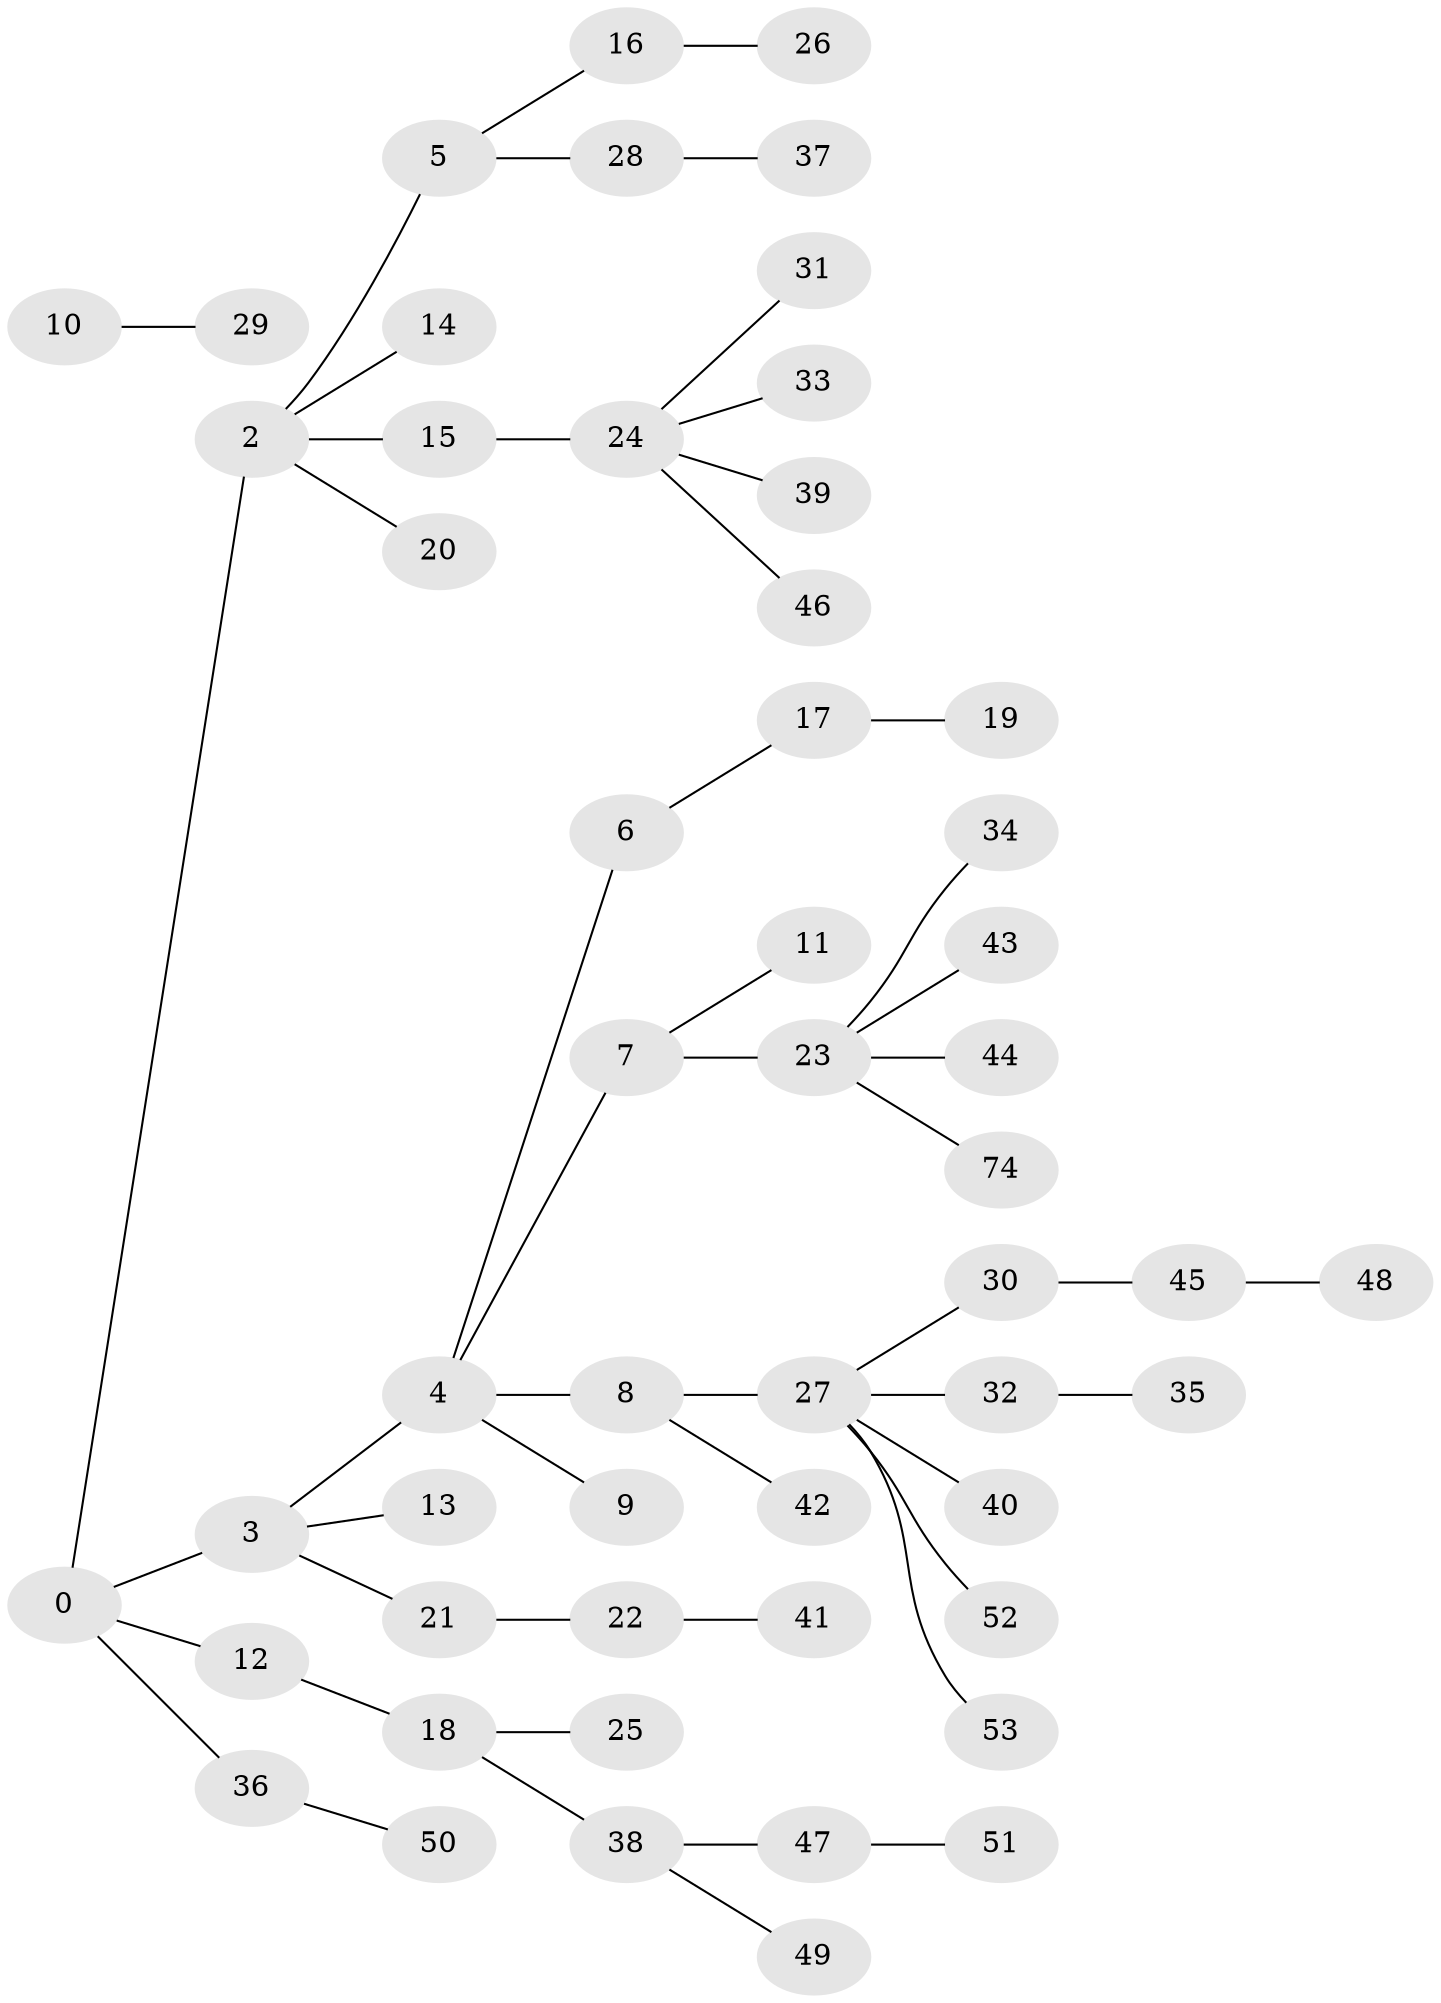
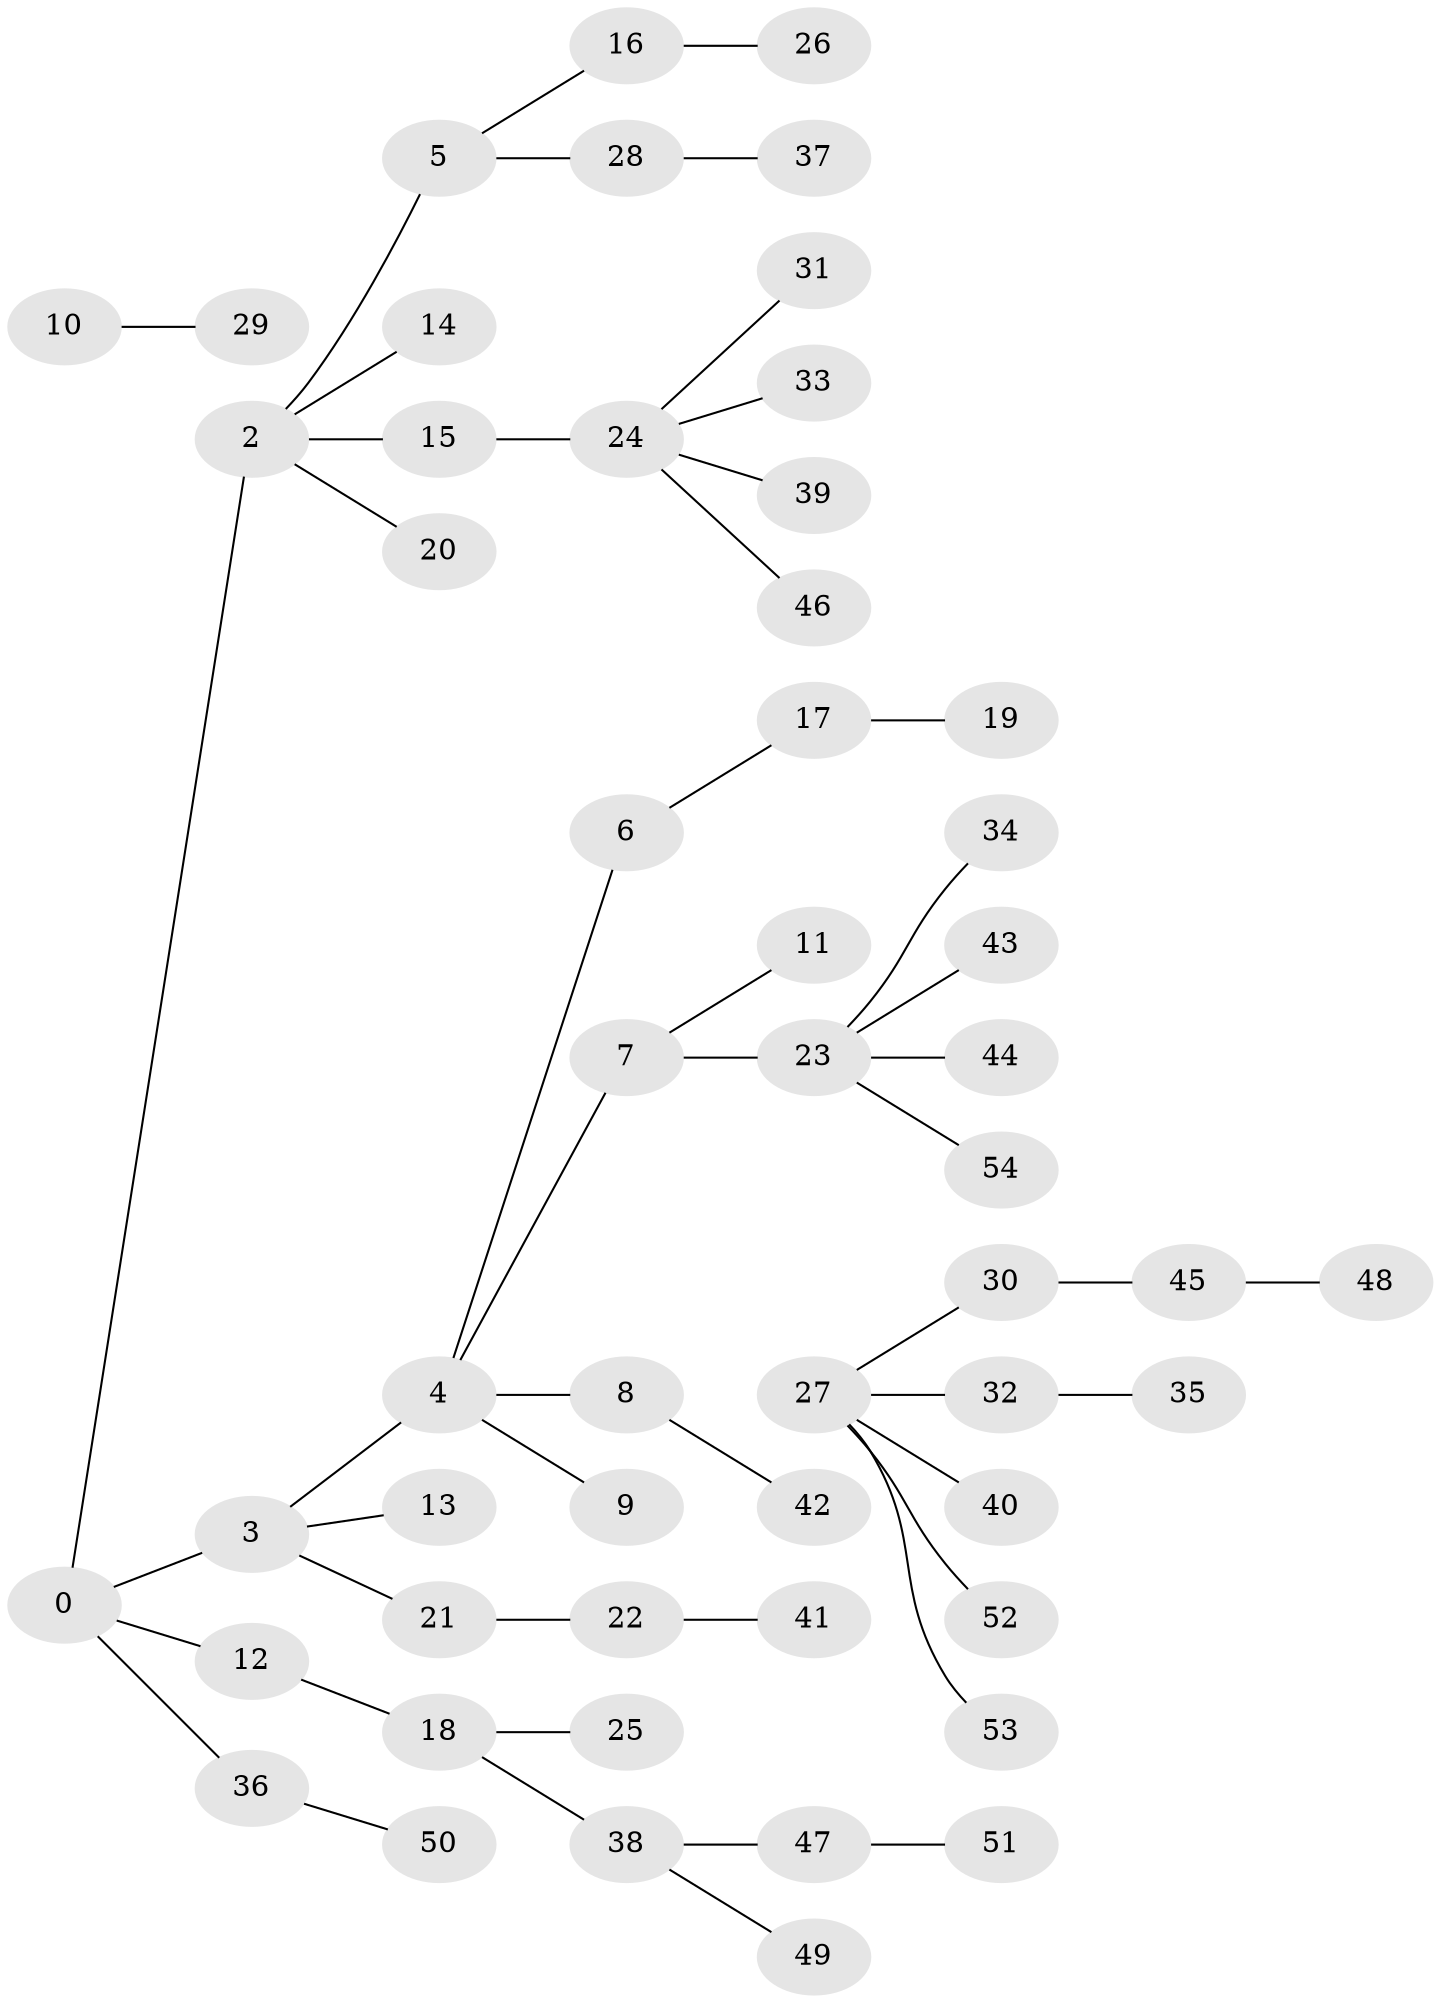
(1001, 1170) -> (1001, 1170)
(721, 1395) -> none
